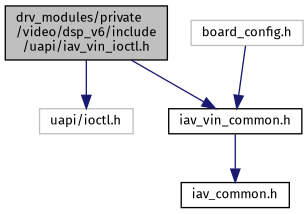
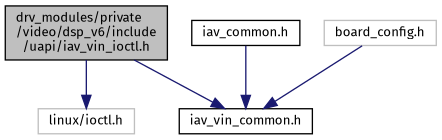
(86, 121) -> (86, 121)
(235, 152) -> (246, 71)
